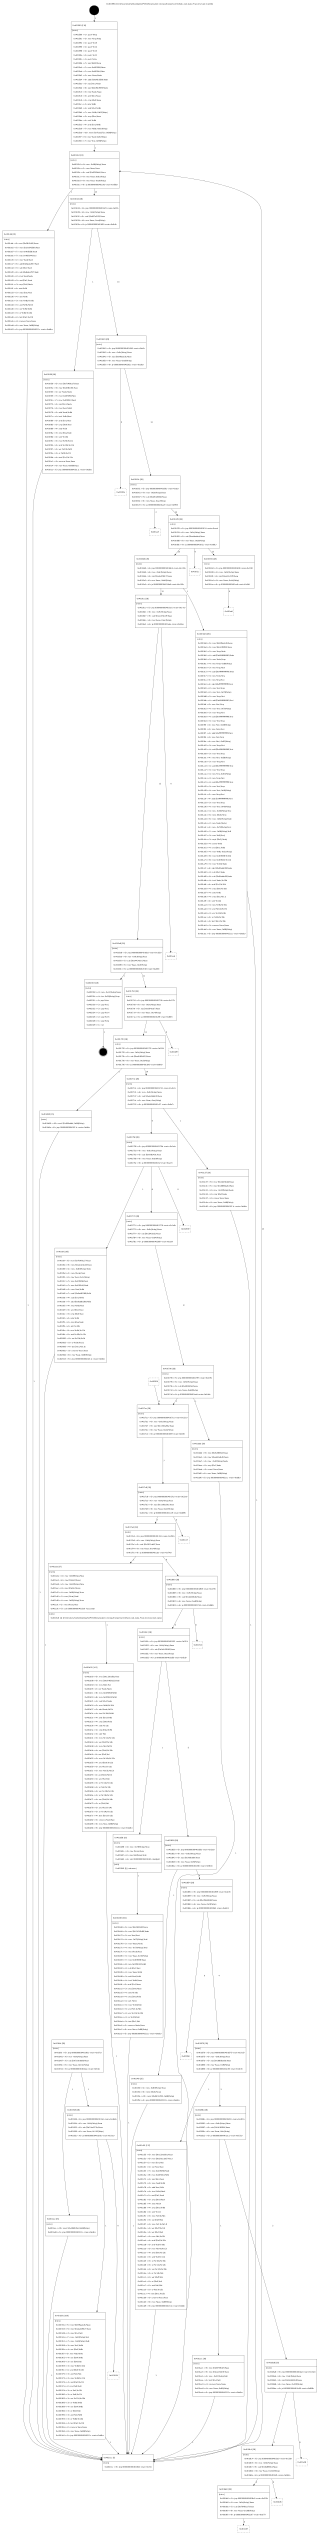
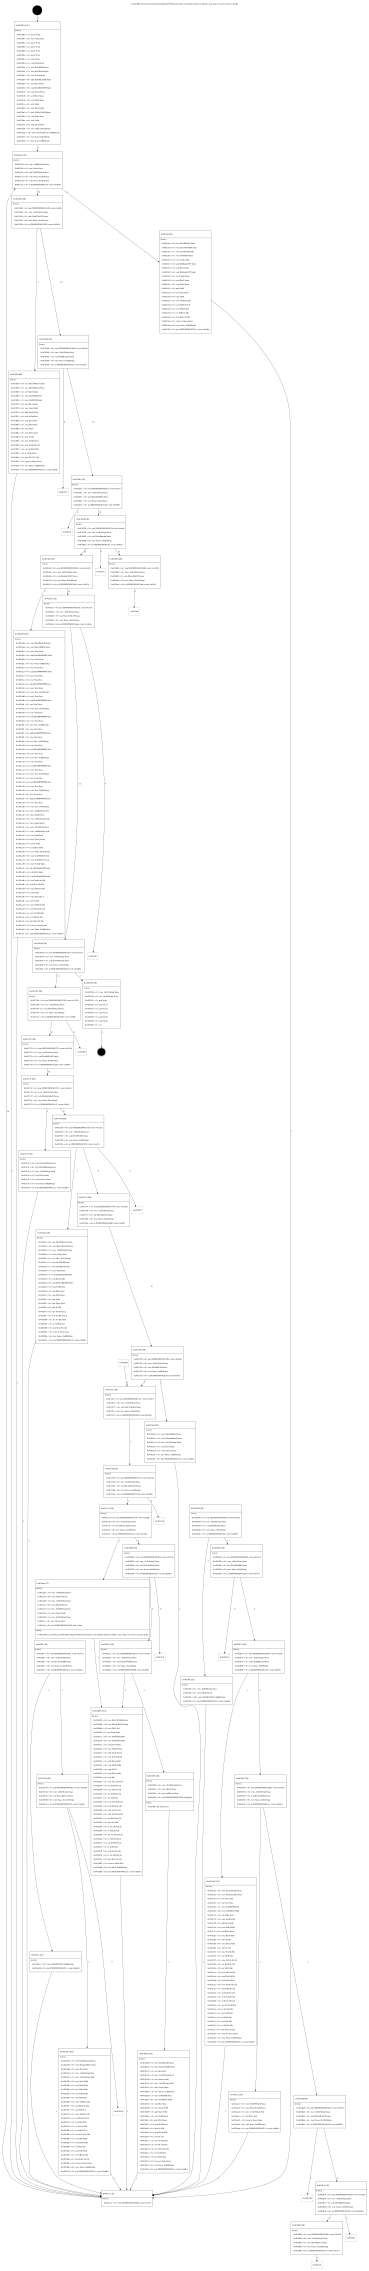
(66, 1121) -> none
(177, 1748) -> (124, 1690)
